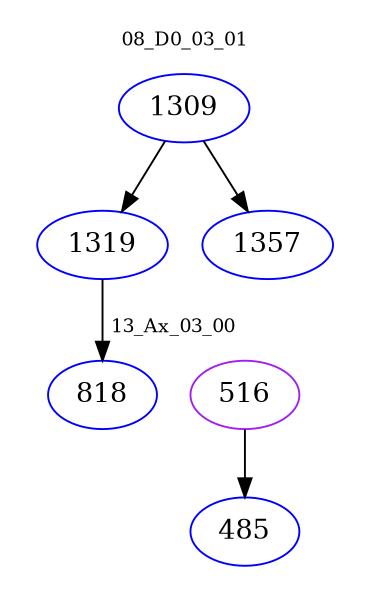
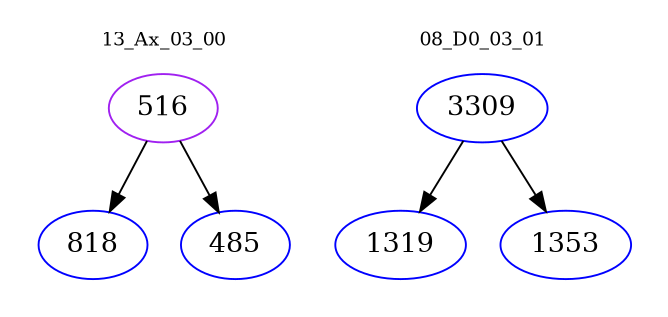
(184, 108) -> (482, 108)
(268, 245) -> (566, 245)
(103, 321) -> (133, 168)
